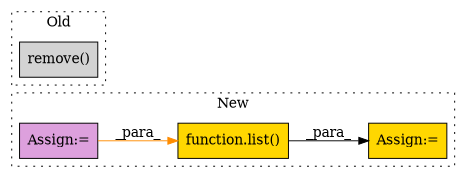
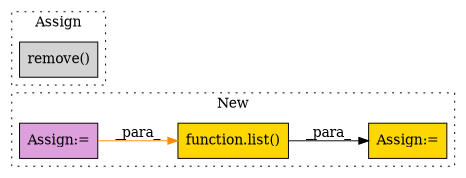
(59, 23) -> (59, 23)
